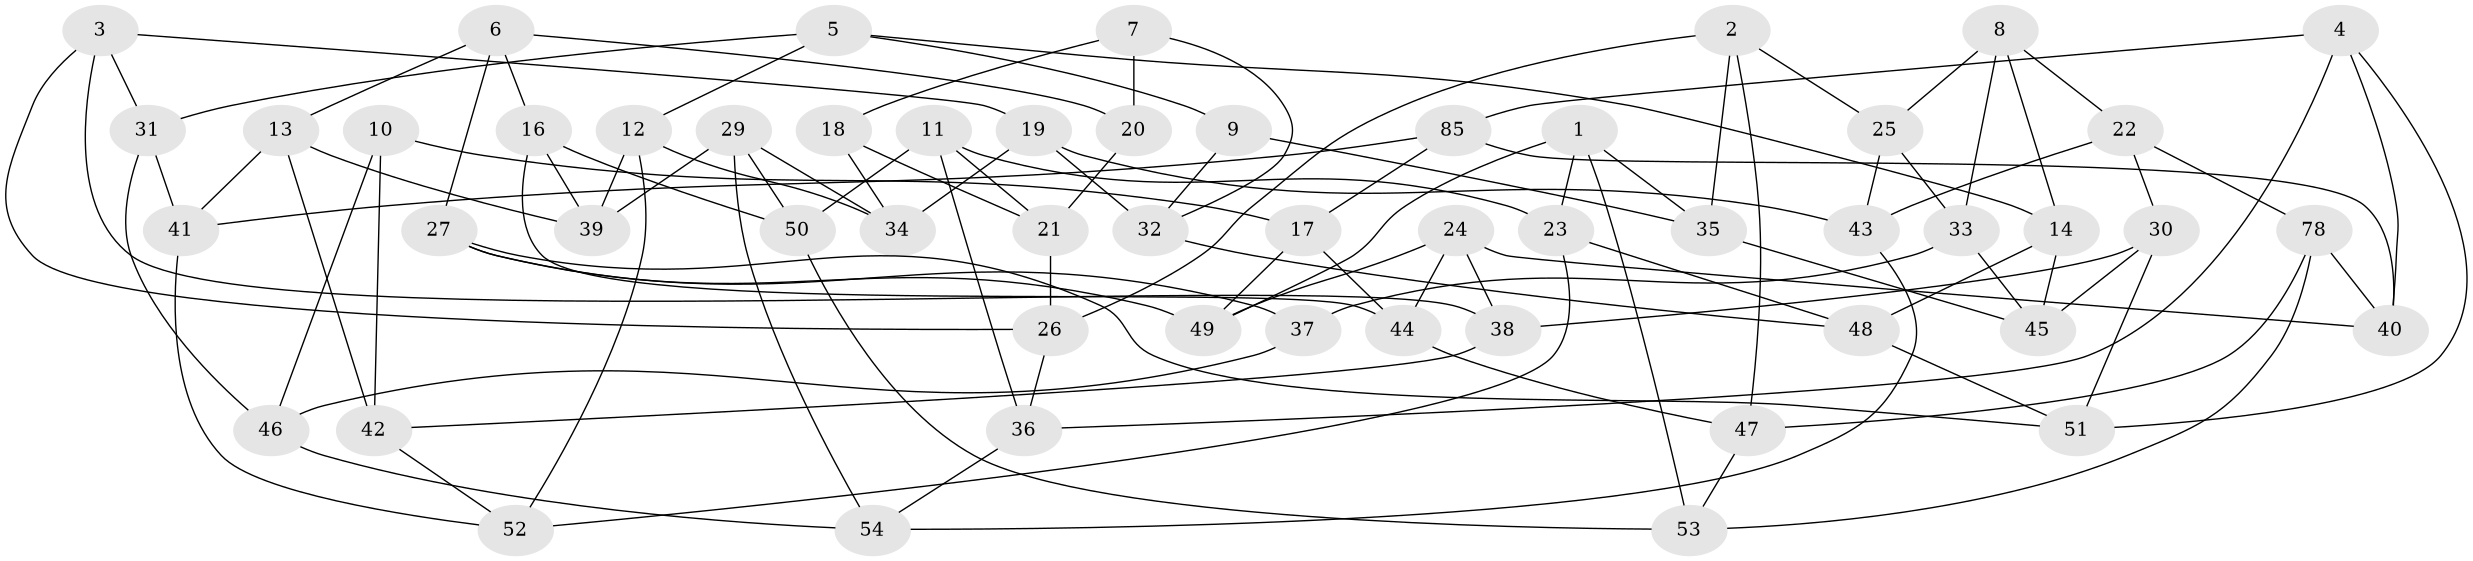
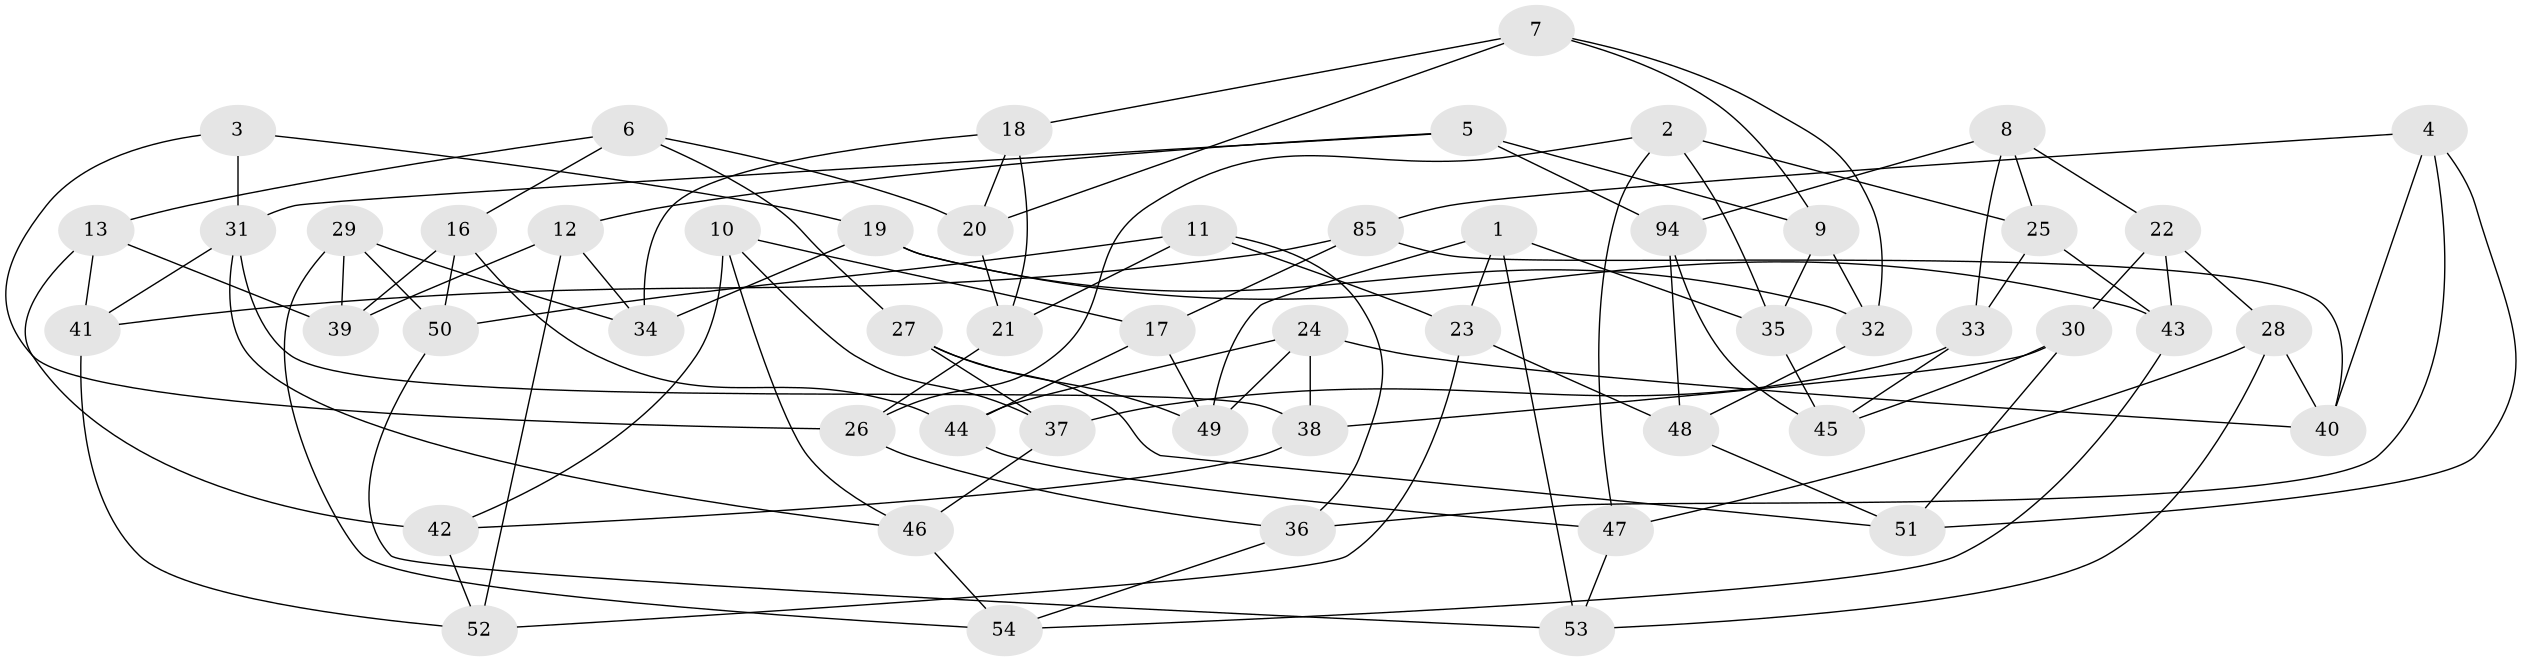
none -> (1708, 98)
none -> (995, 181)
(2062, 231) -> (1669, 231)
(2314, 231) -> (2274, 331)
(695, 301) -> (645, 392)
none -> (868, 363)
